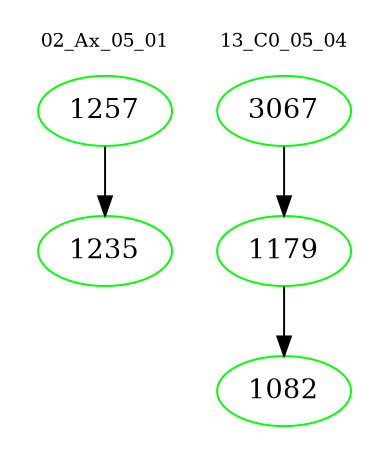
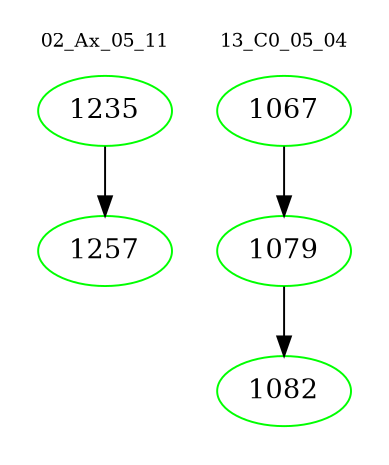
(105, 42) -> (105, 42)
(284, 111) -> (284, 111)
(105, 171) -> (105, 171)
(284, 251) -> (284, 251)
